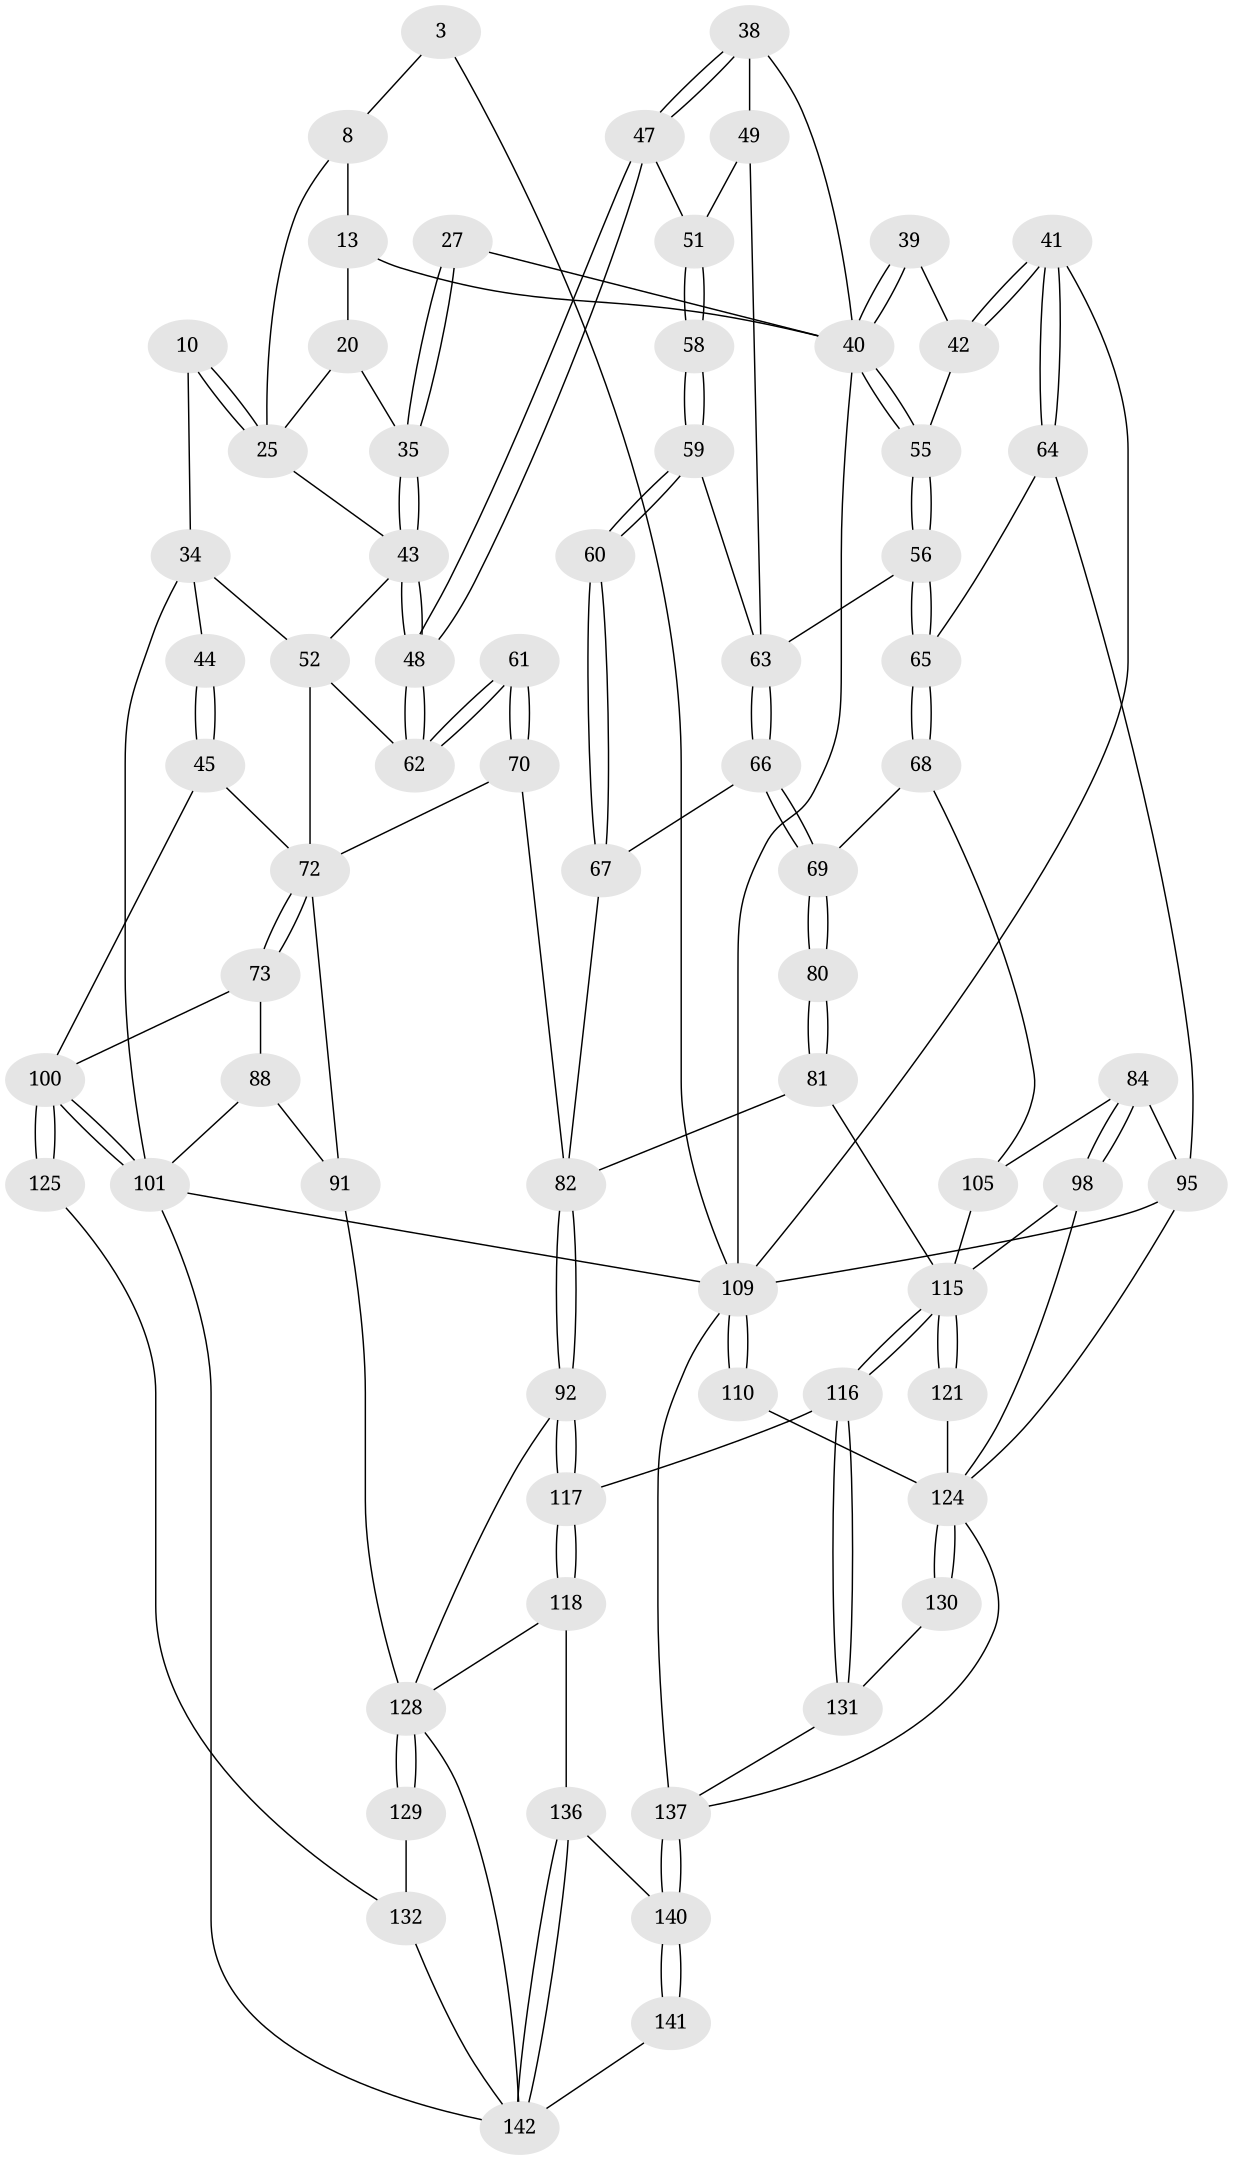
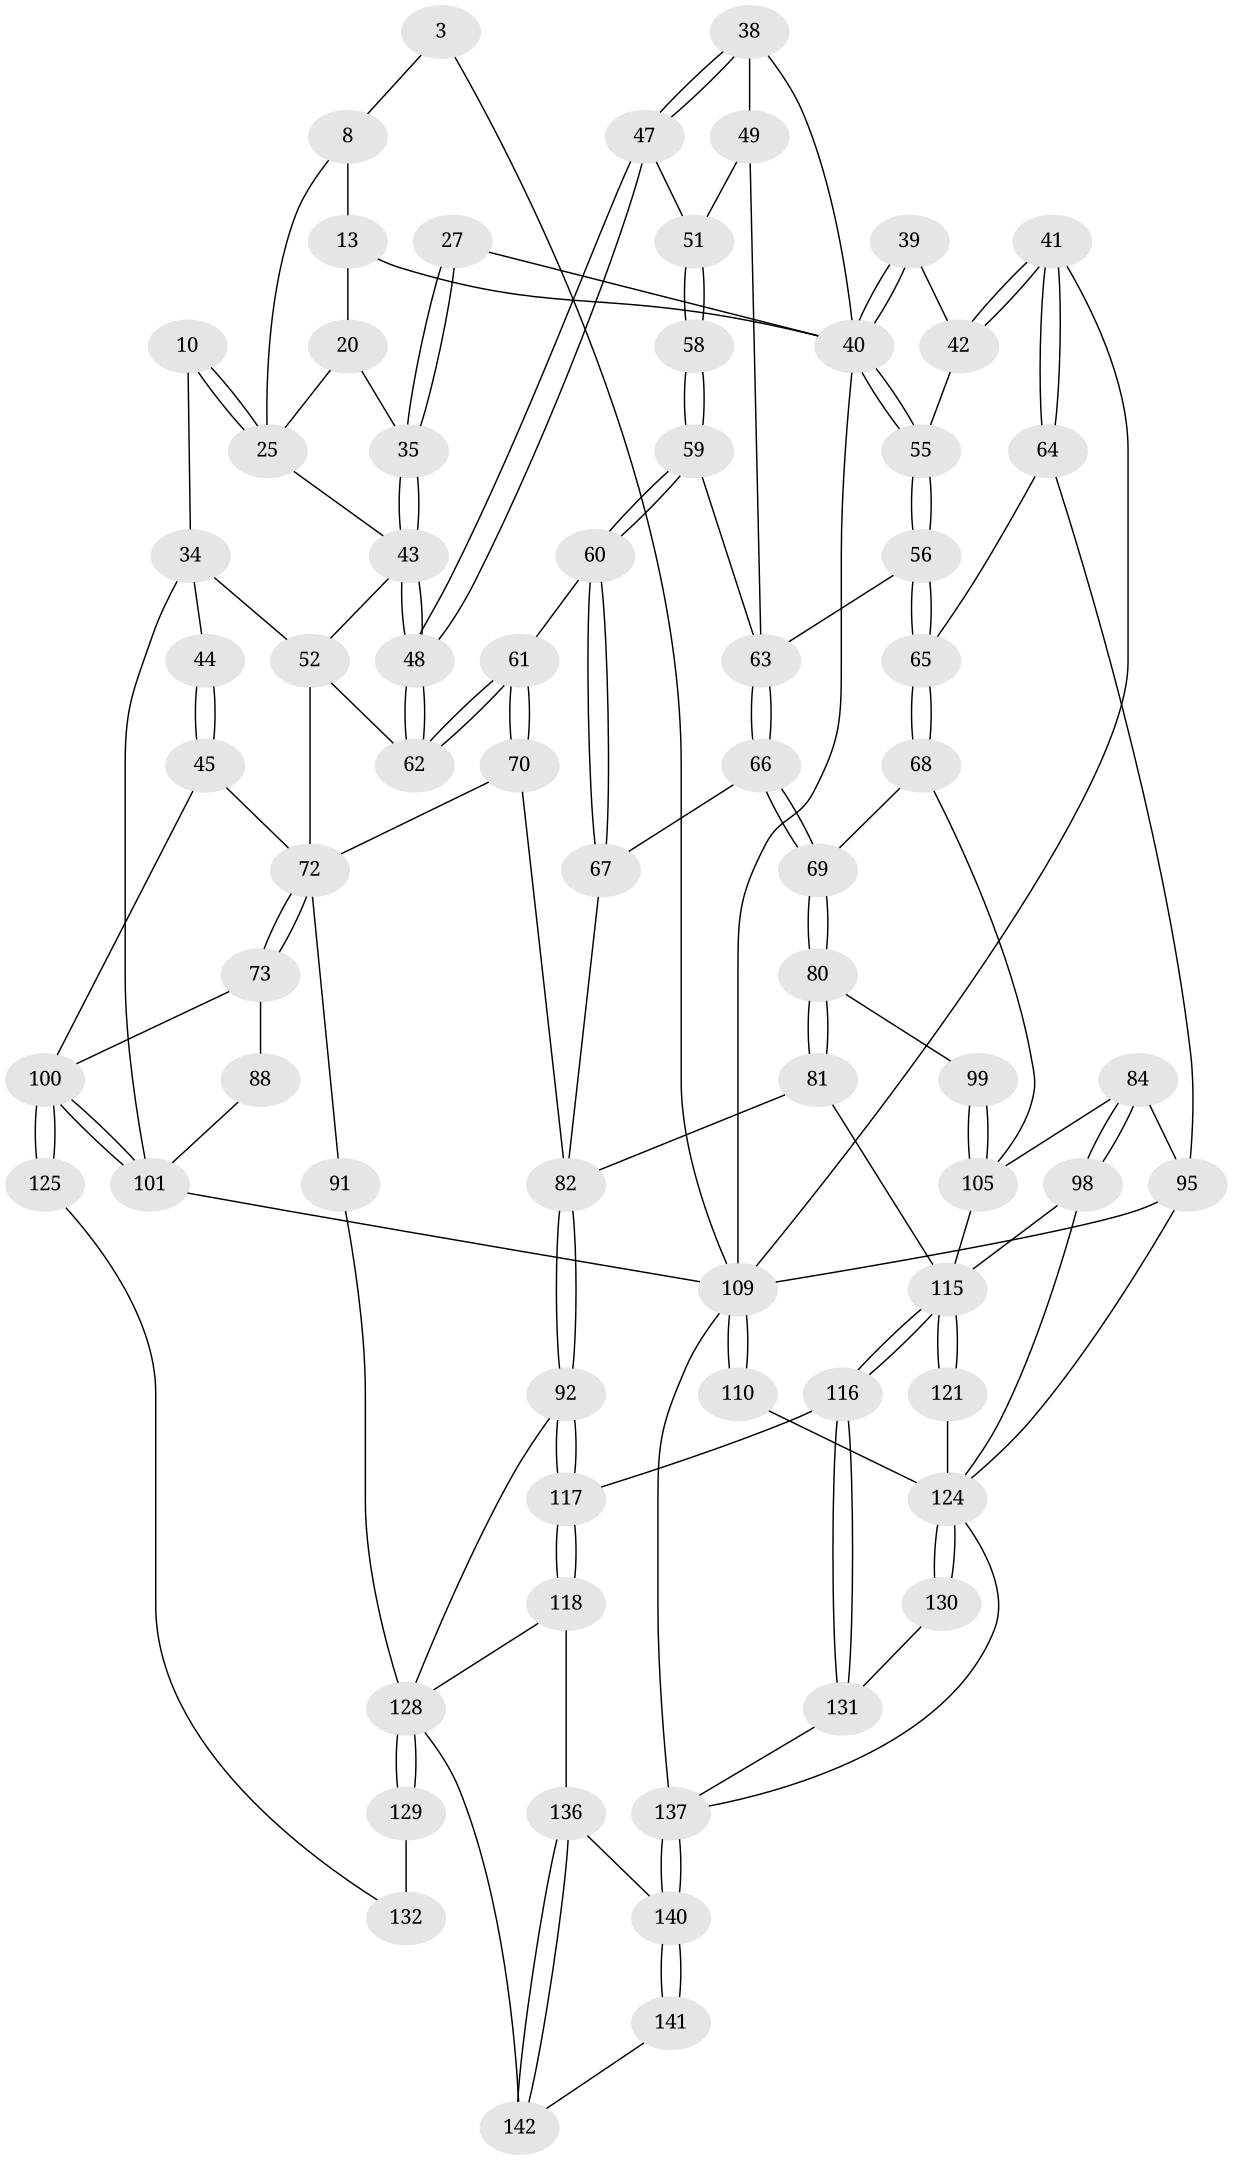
none -> (557, 608)
none -> (978, 1080)
(301, 1132) -> none
(211, 1715) -> none
(454, 2027) -> none
